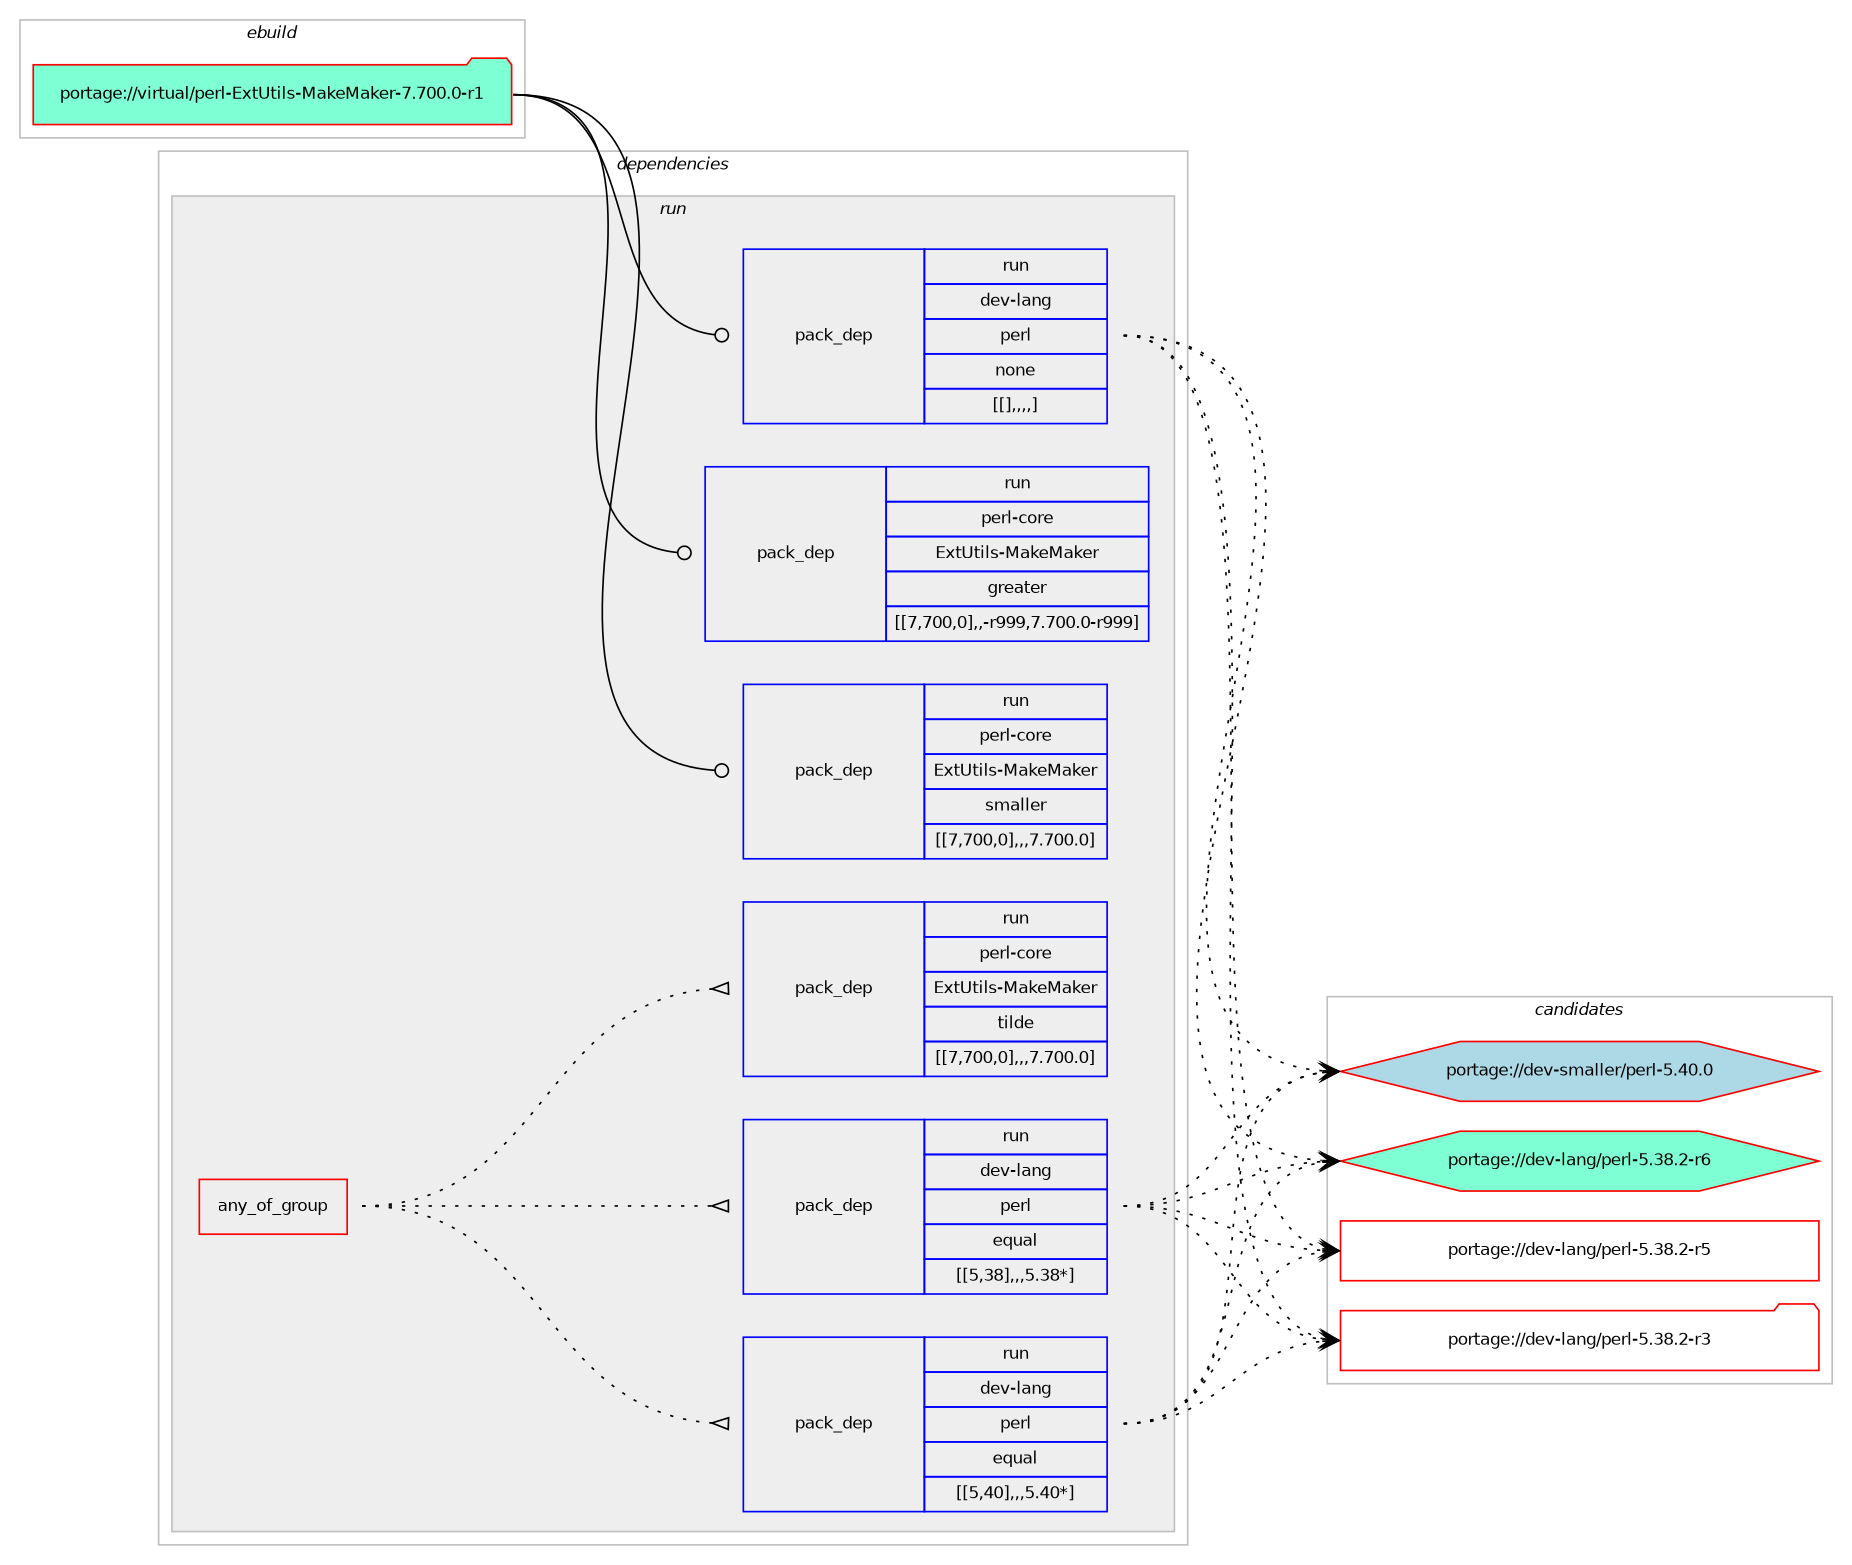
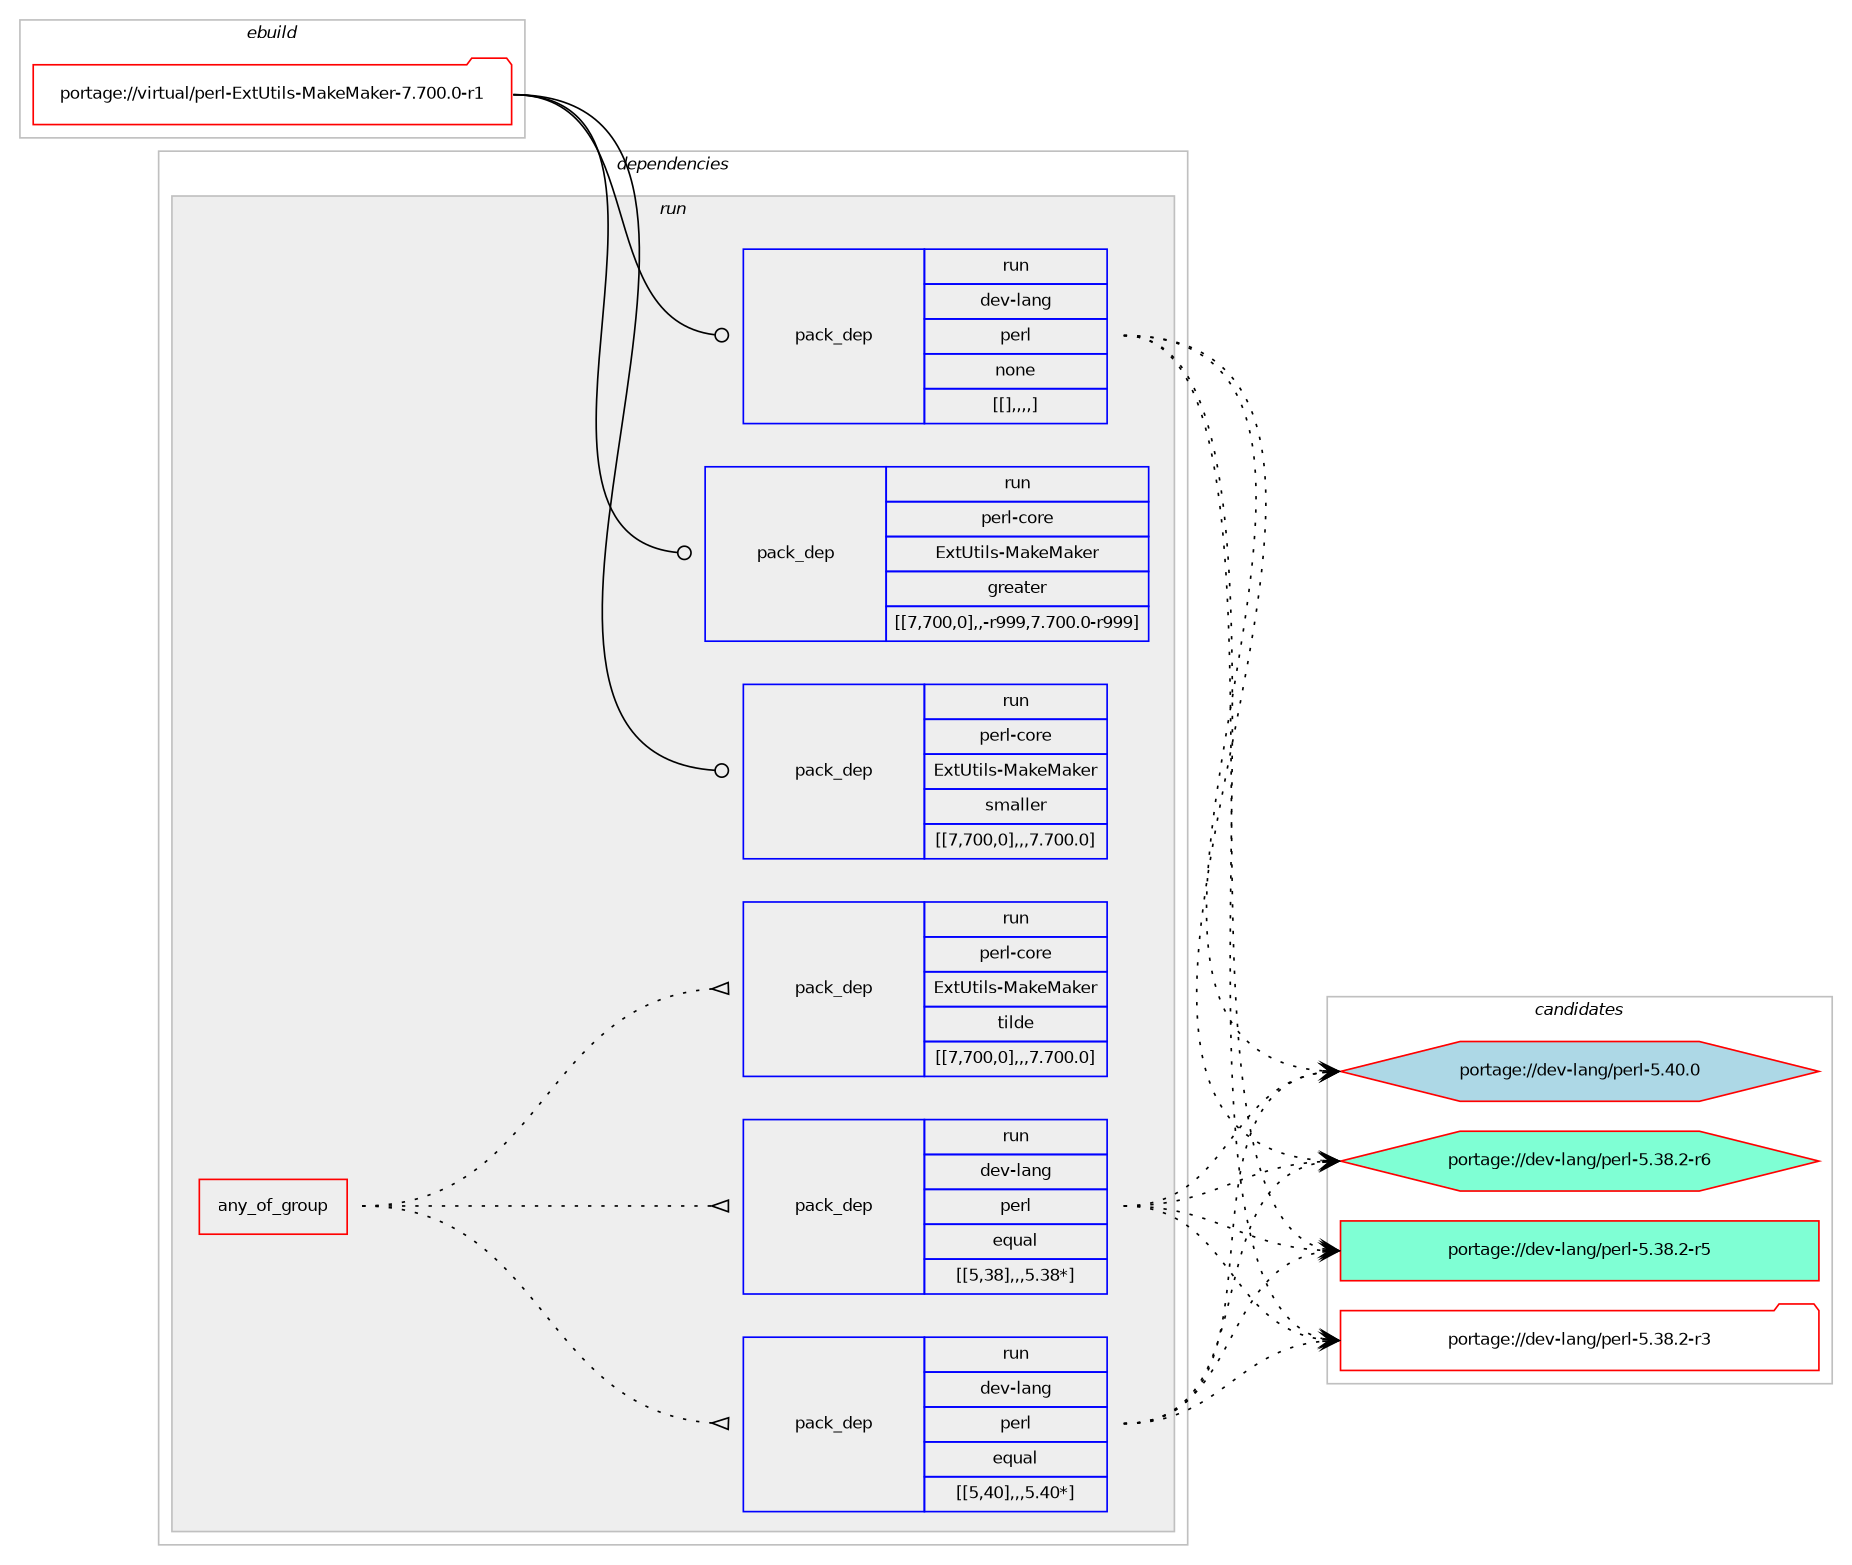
(272, 95) -> (272, 95)
(1580, 1071) -> (1580, 1071)
(1580, 1251) -> (1580, 1251)
